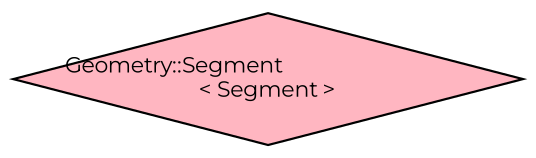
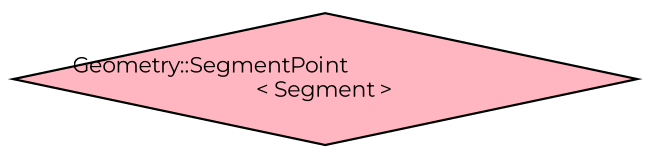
(268, 79) -> (325, 79)
